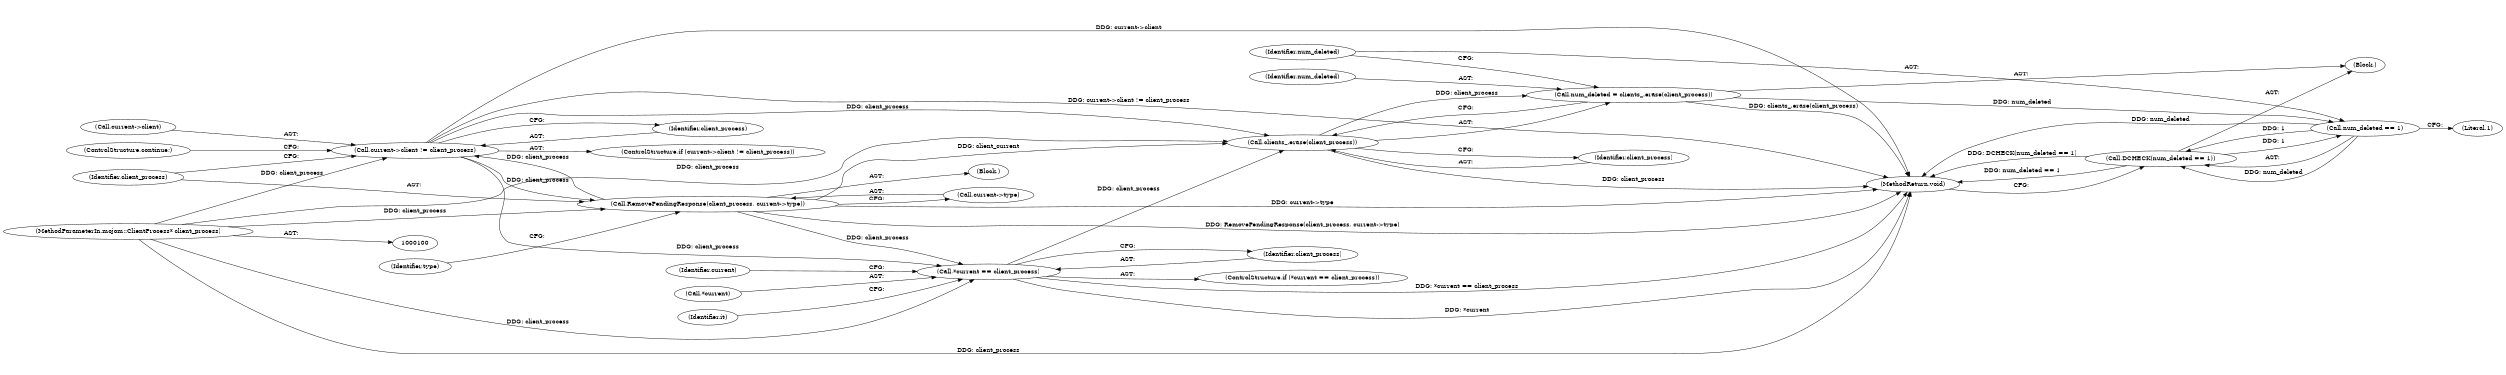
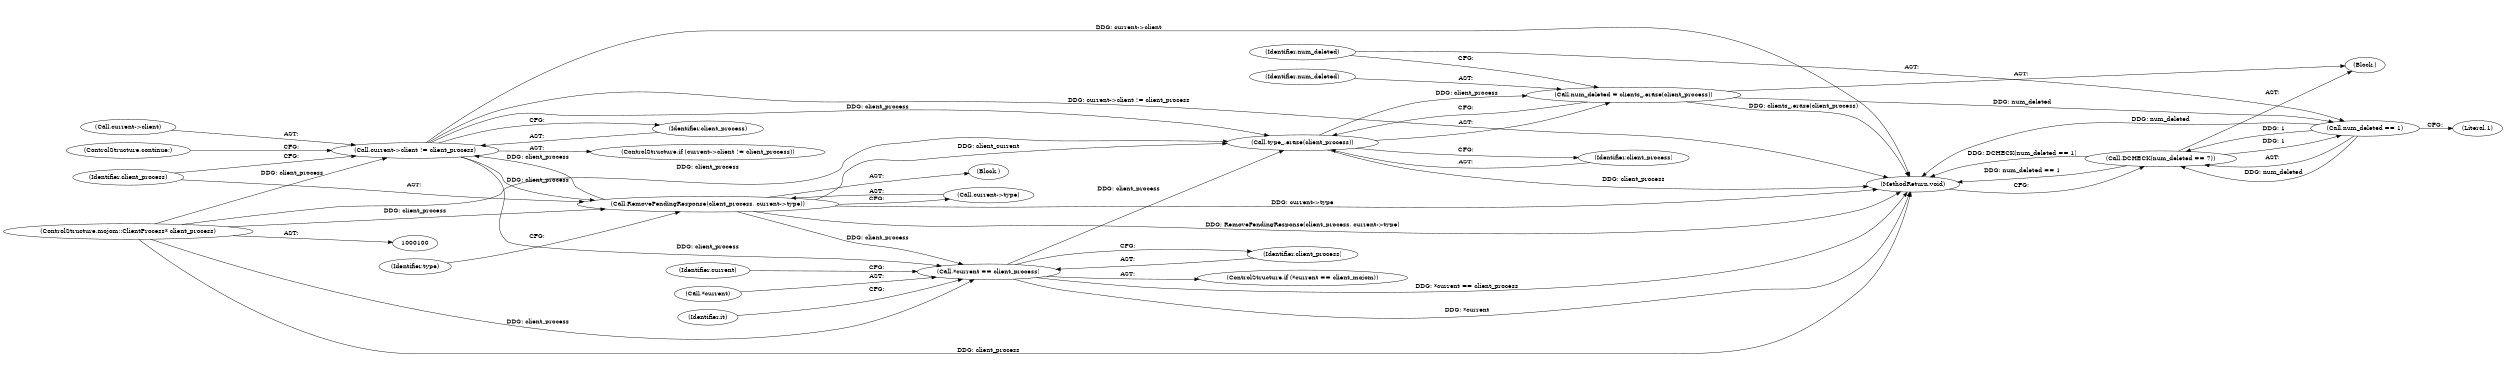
(1303, 143) -> (1303, 143)
(2161, 159) -> (2161, 159)
(128, 232) -> (128, 232)
(1303, 278) -> (1303, 278)
